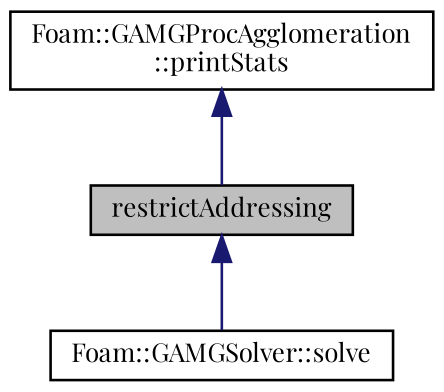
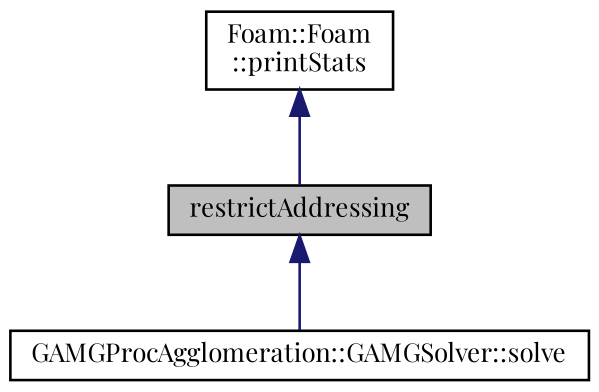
(222, 51) -> (300, 51)
(222, 355) -> (300, 355)
